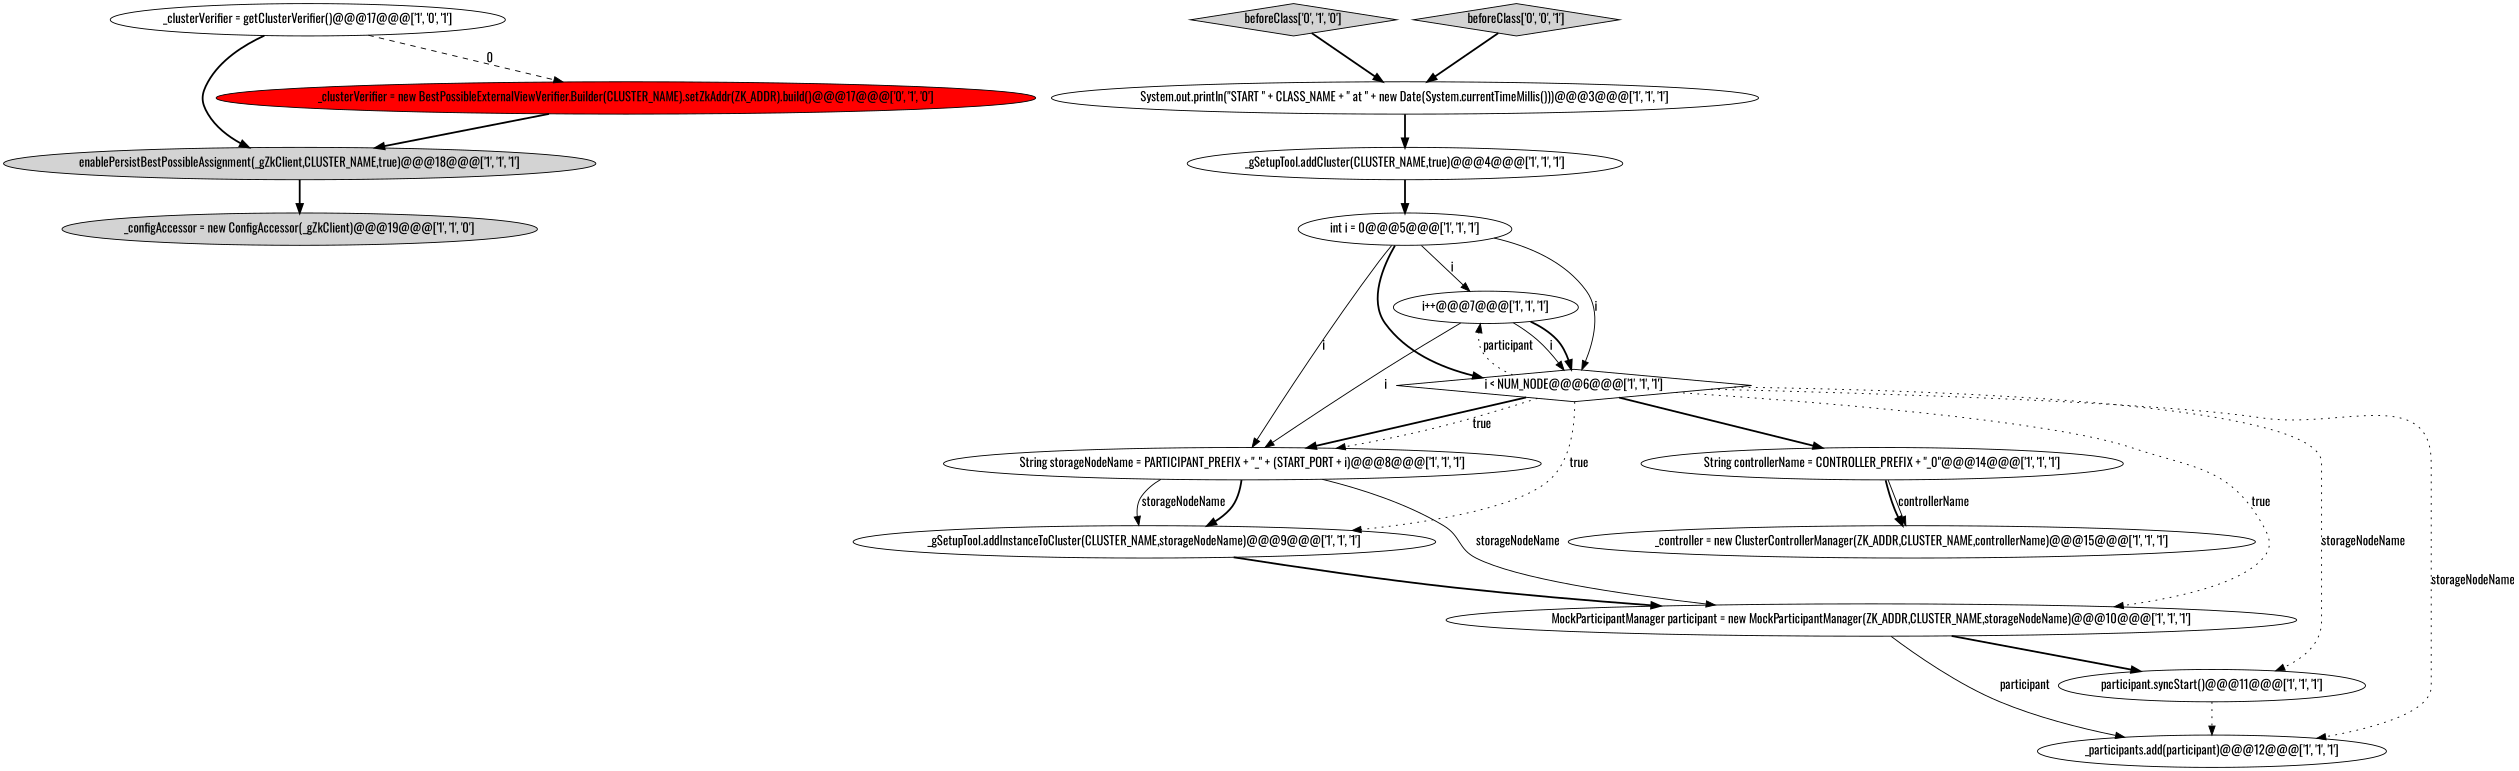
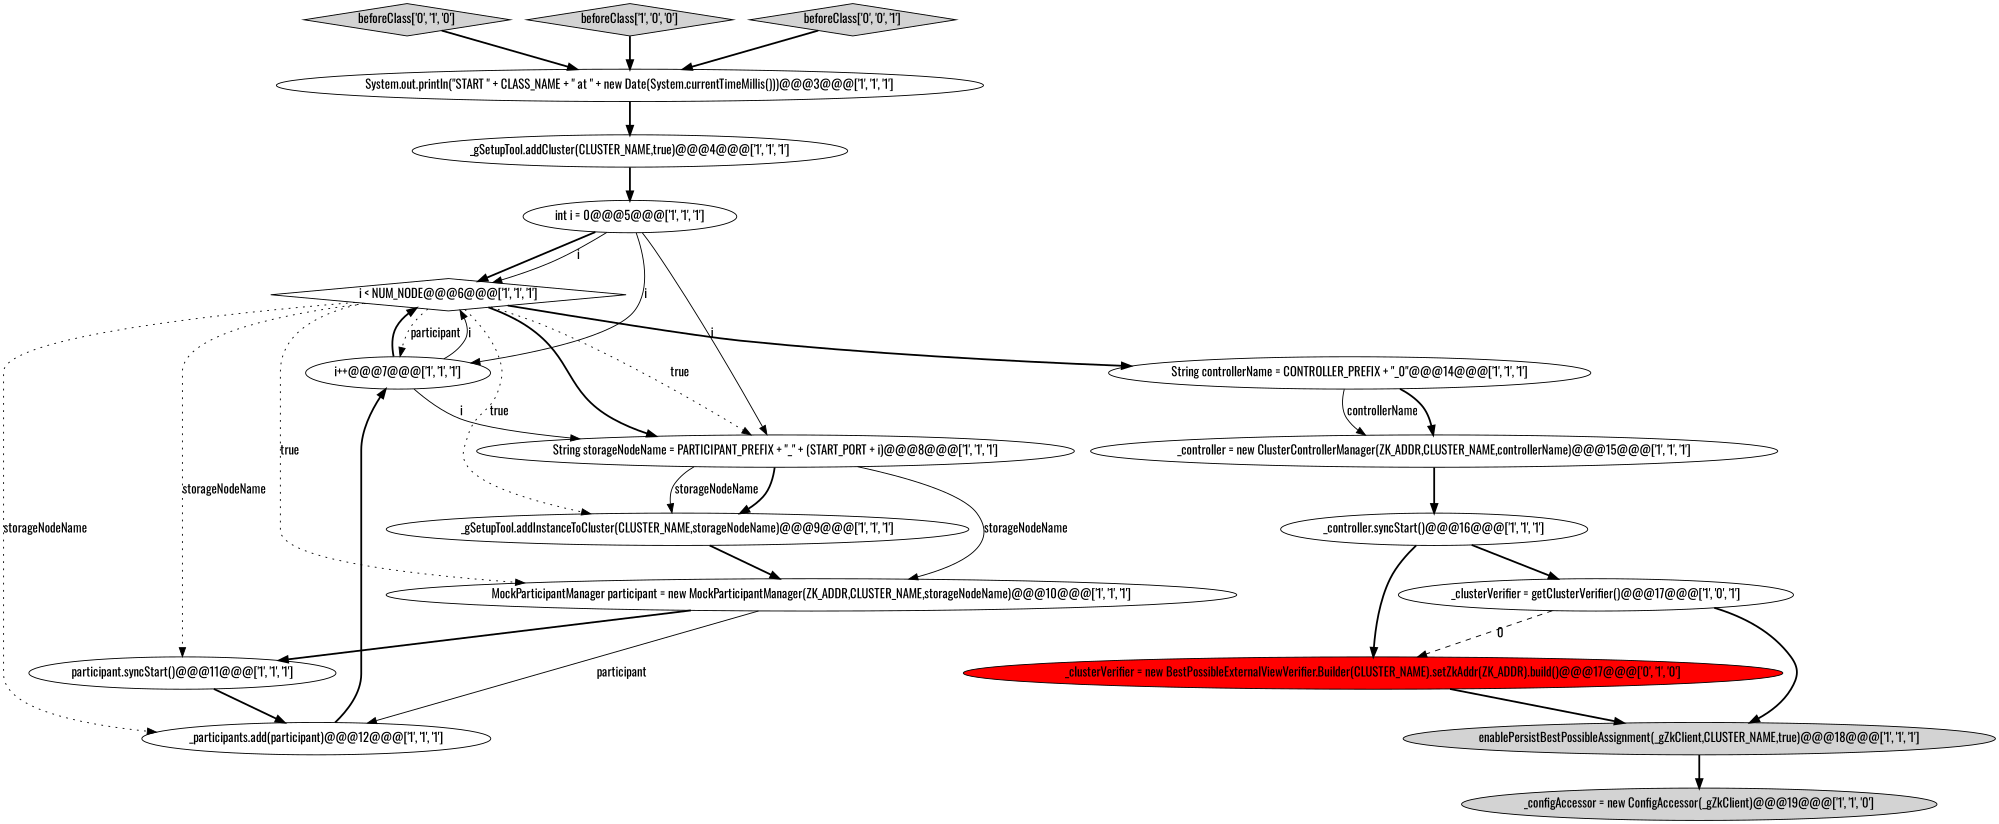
none -> (630, 20)
none -> (1434, 529)
none -> (361, 553)
(2212, 714) -> (245, 704)
